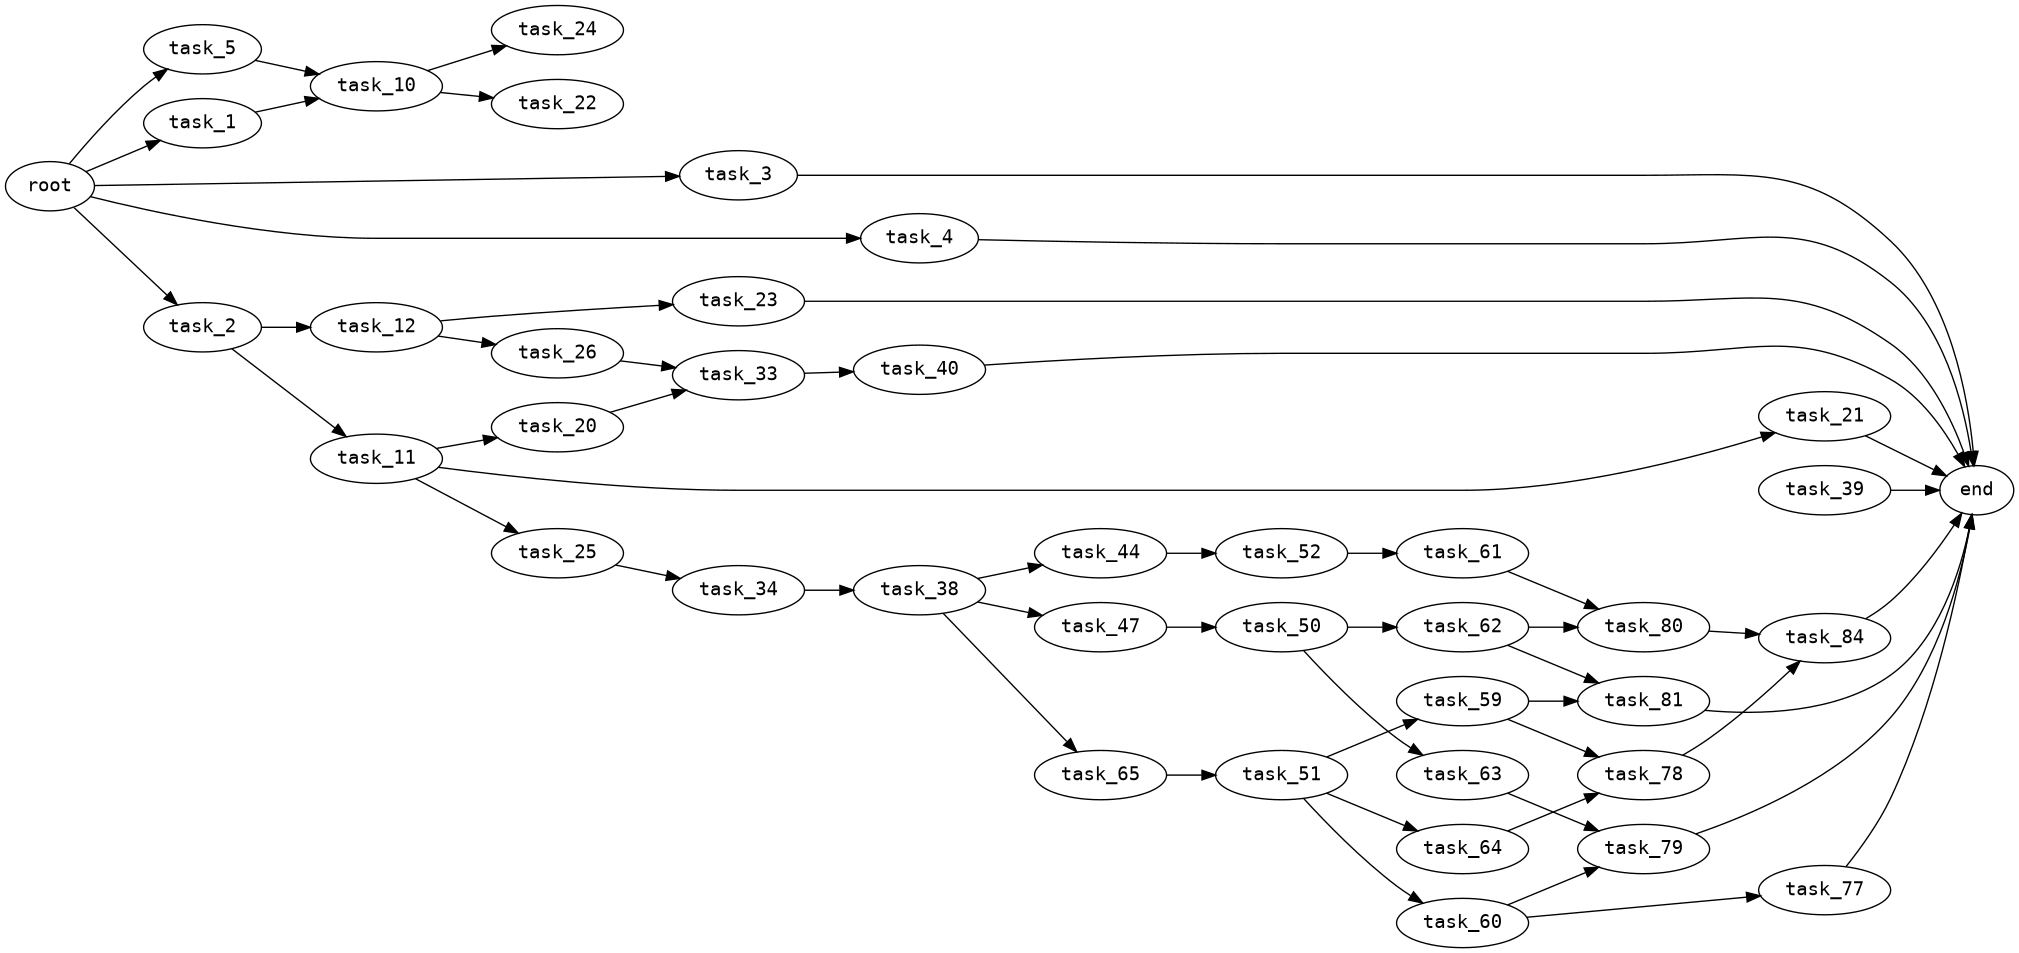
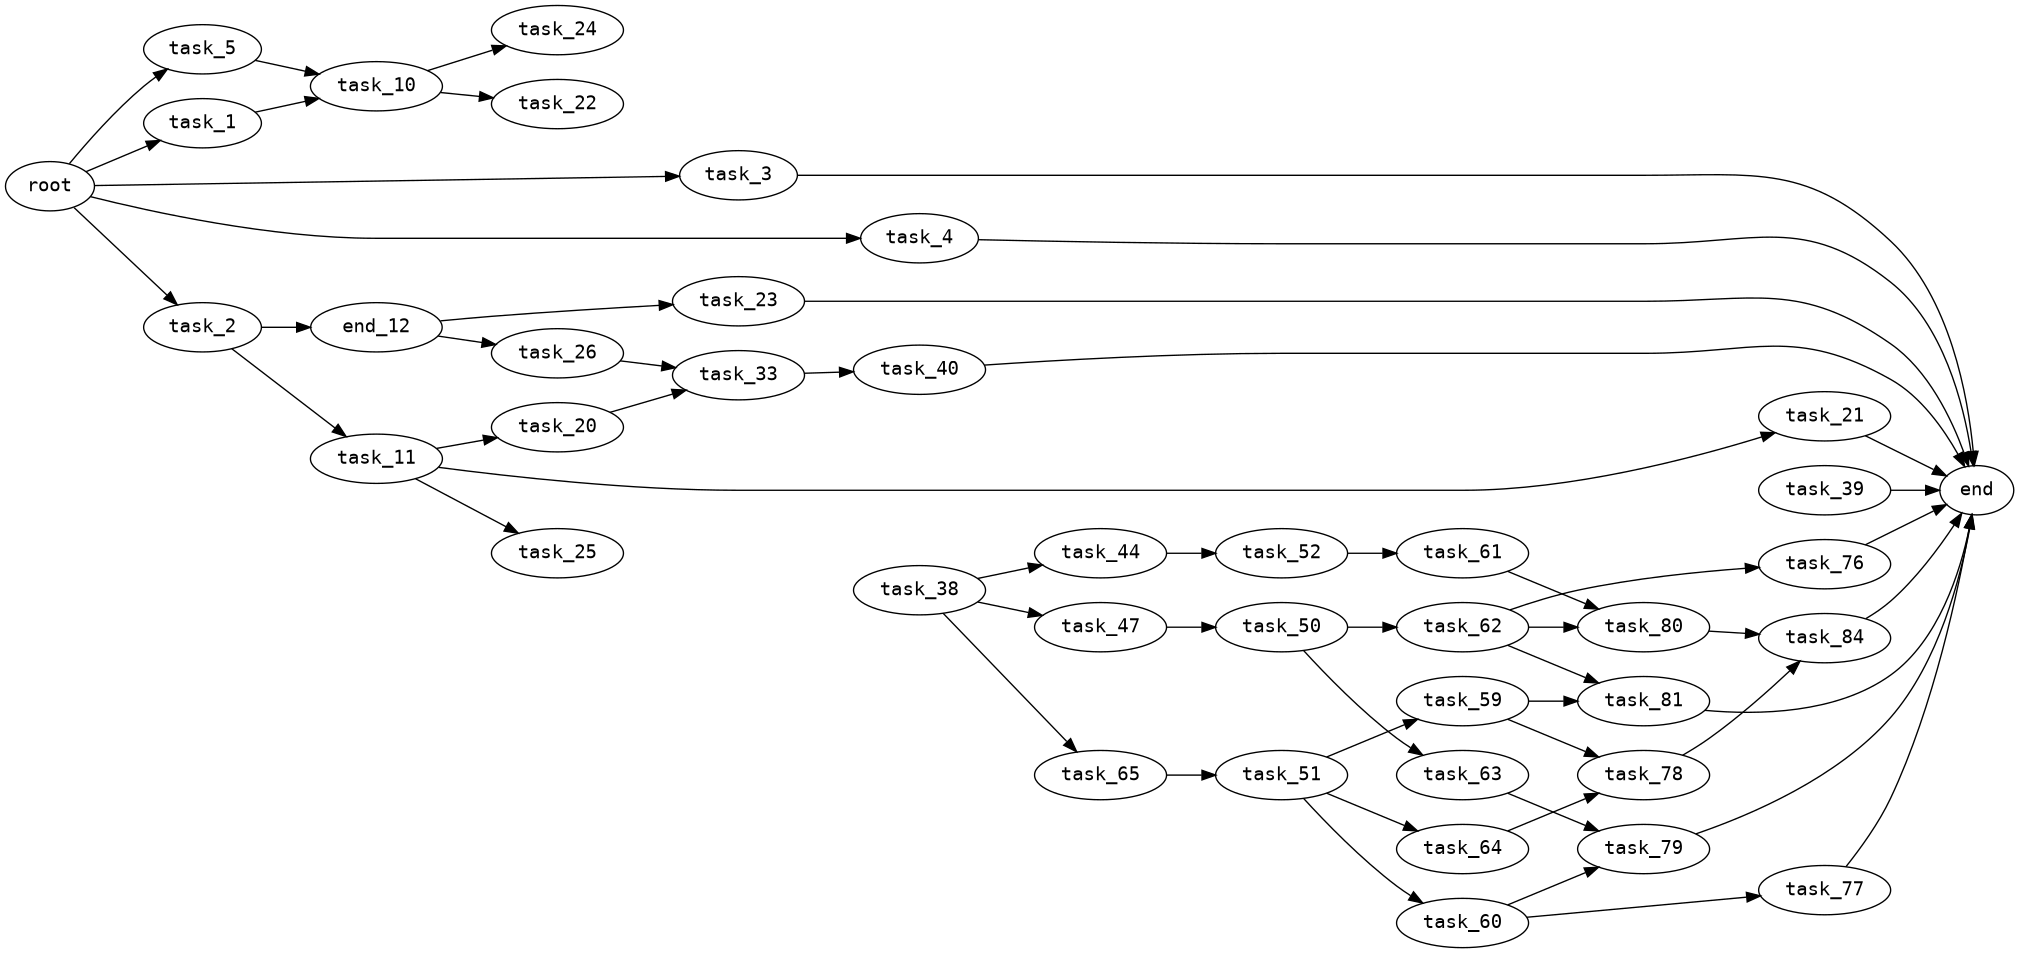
(376, 327) -> (376, 327)
none -> (1825, 564)
(739, 590) -> none
